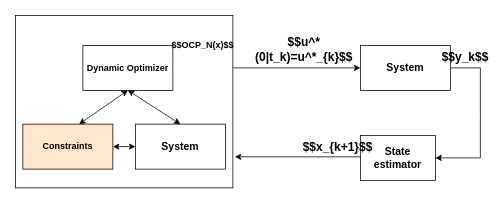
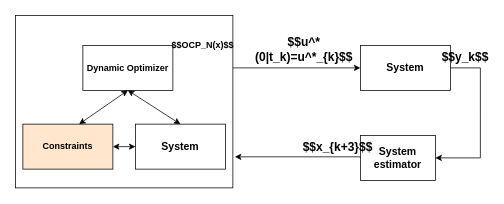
(338, 147) -> (338, 147)
(398, 158) -> (398, 158)
